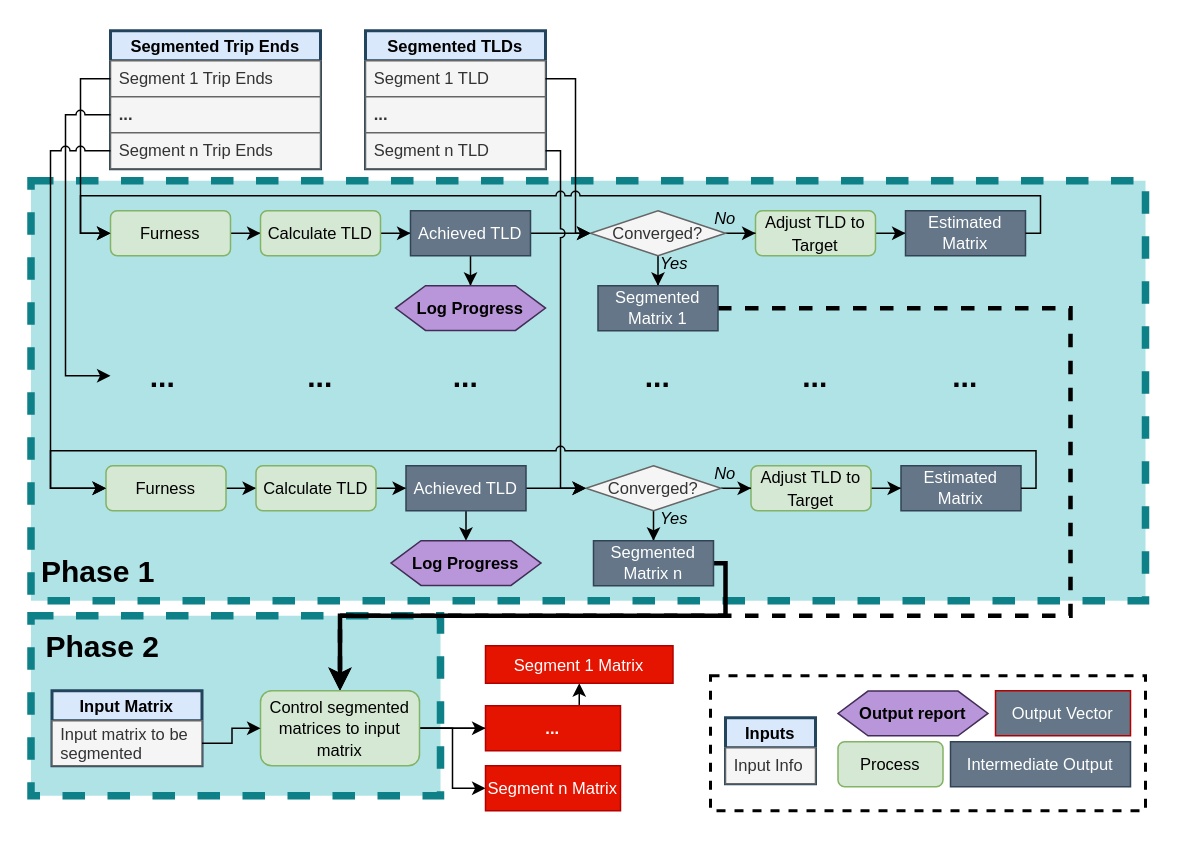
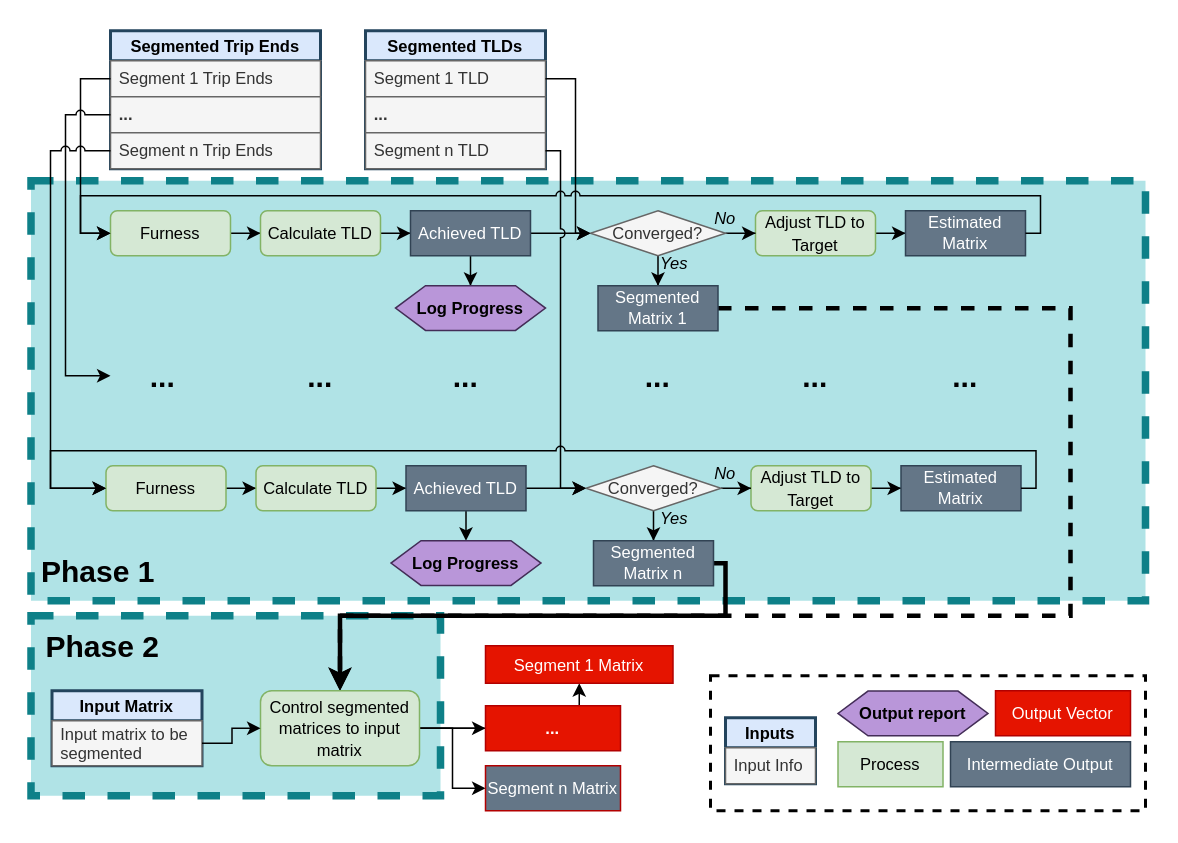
(1063, 713) -> (1063, 713)
(890, 764) -> (890, 764)
(553, 788) -> (553, 788)
